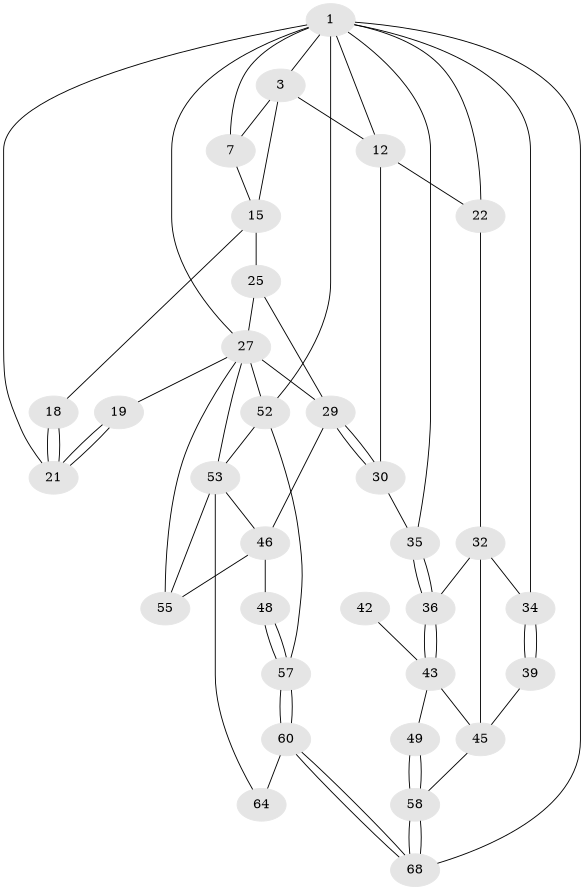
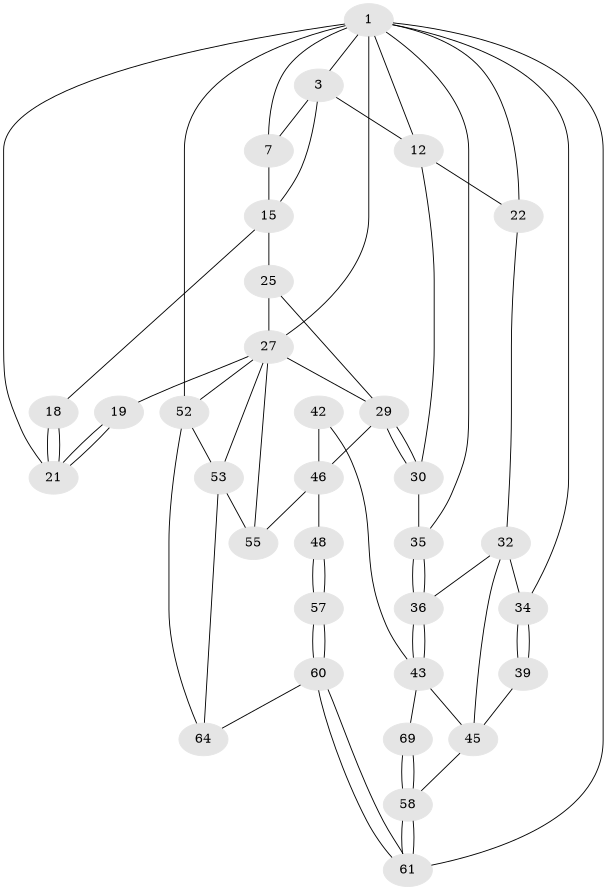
(240, 510) -> (319, 445)
(300, 542) -> (169, 578)
(415, 739) -> (408, 739)
(415, 870) -> (408, 870)
